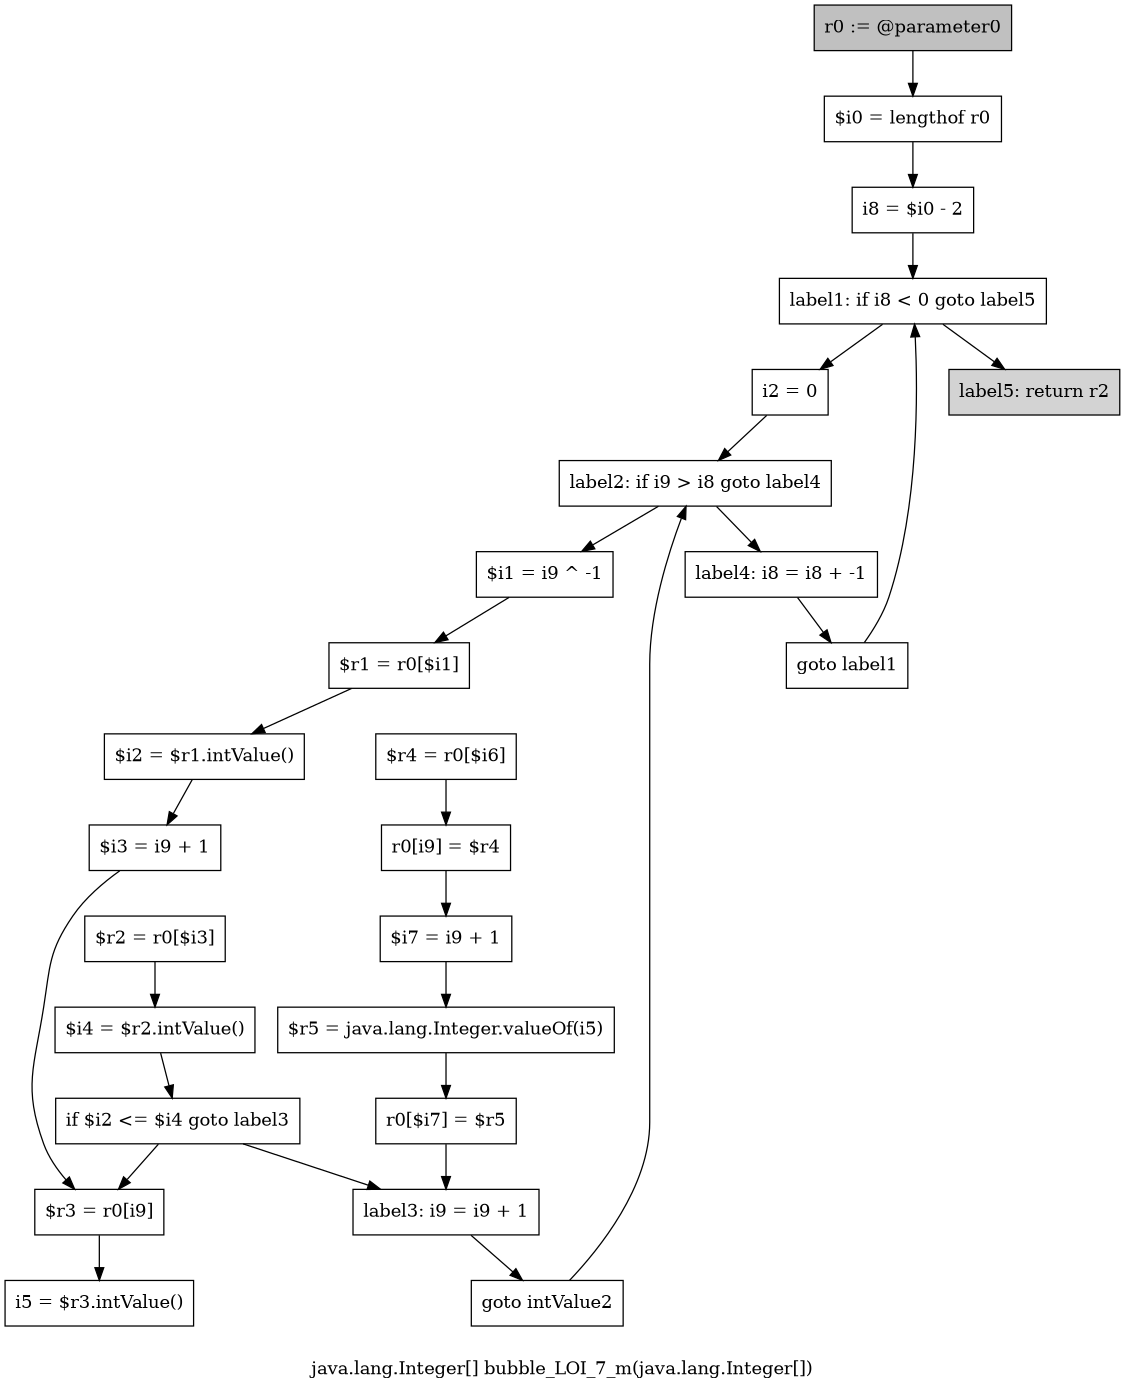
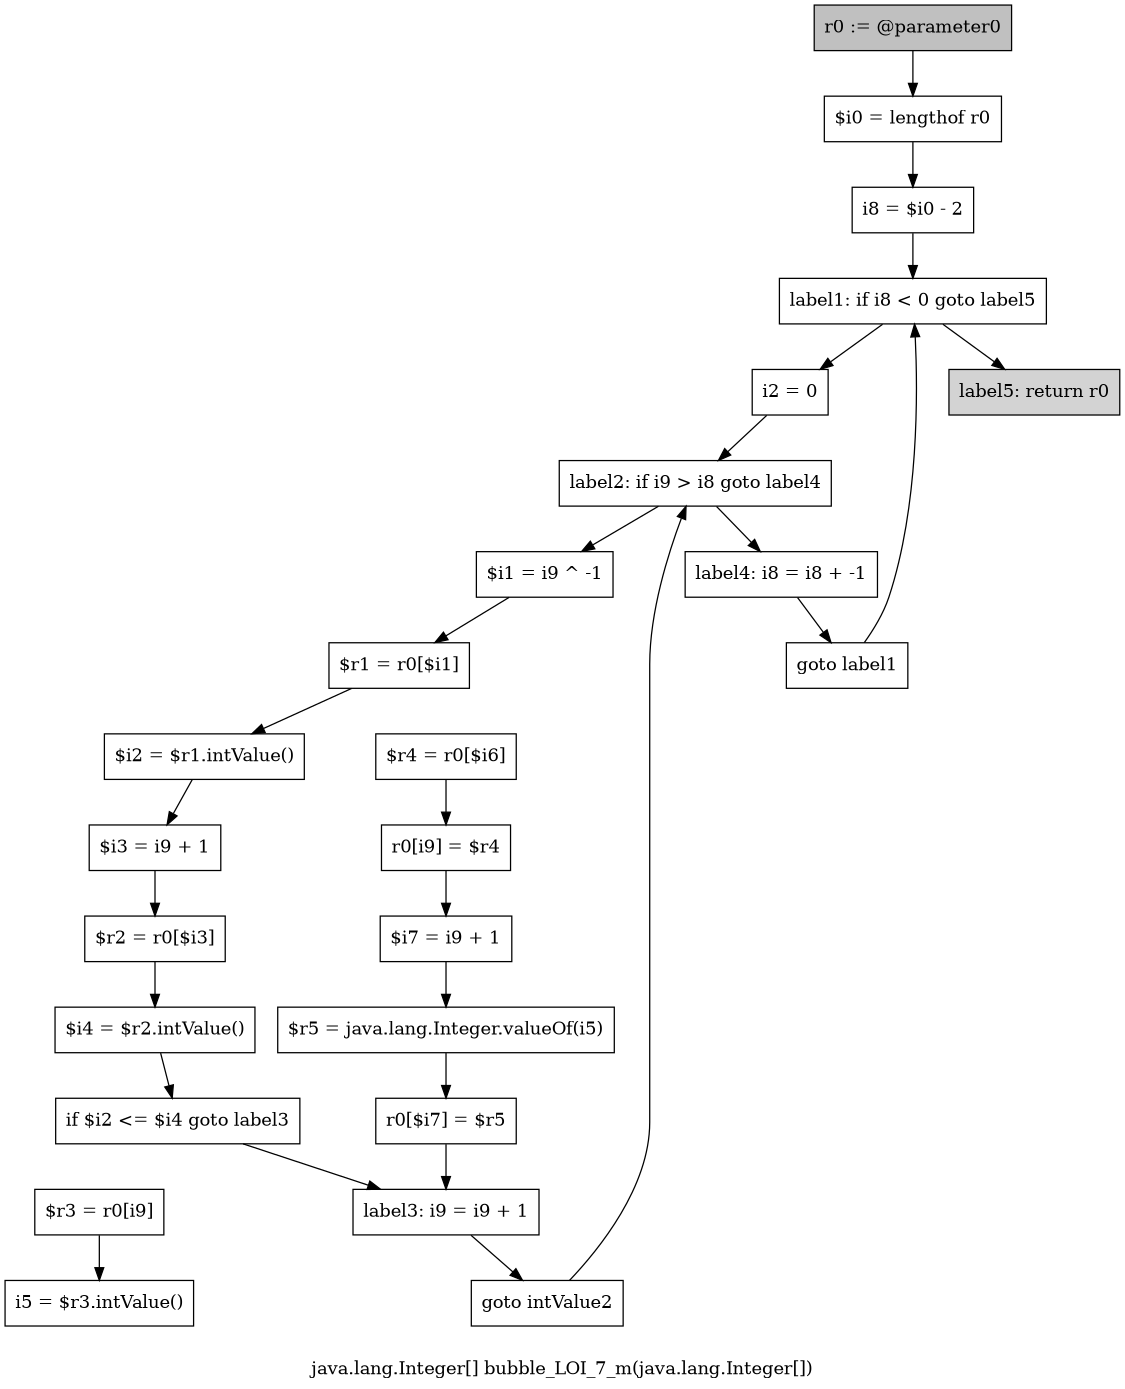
(1034, 392) -> (1034, 392)
(42, 1017) -> (155, 887)
(143, 1162) -> none
